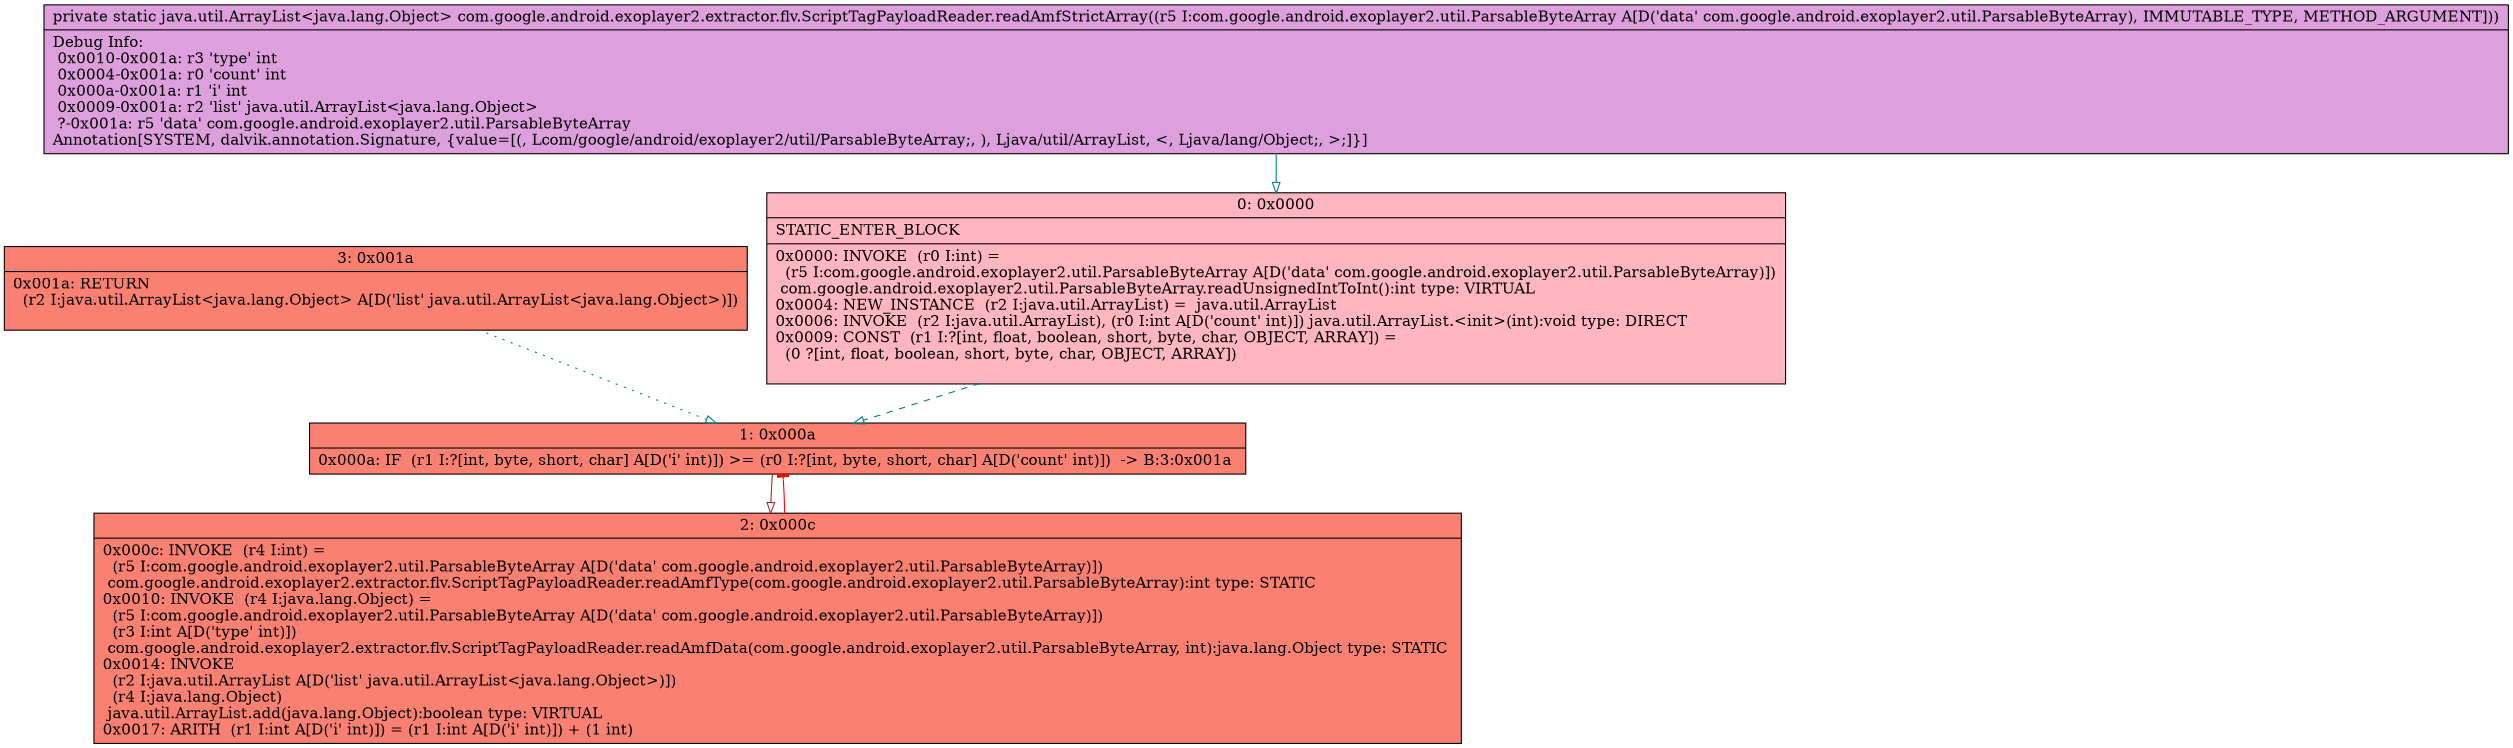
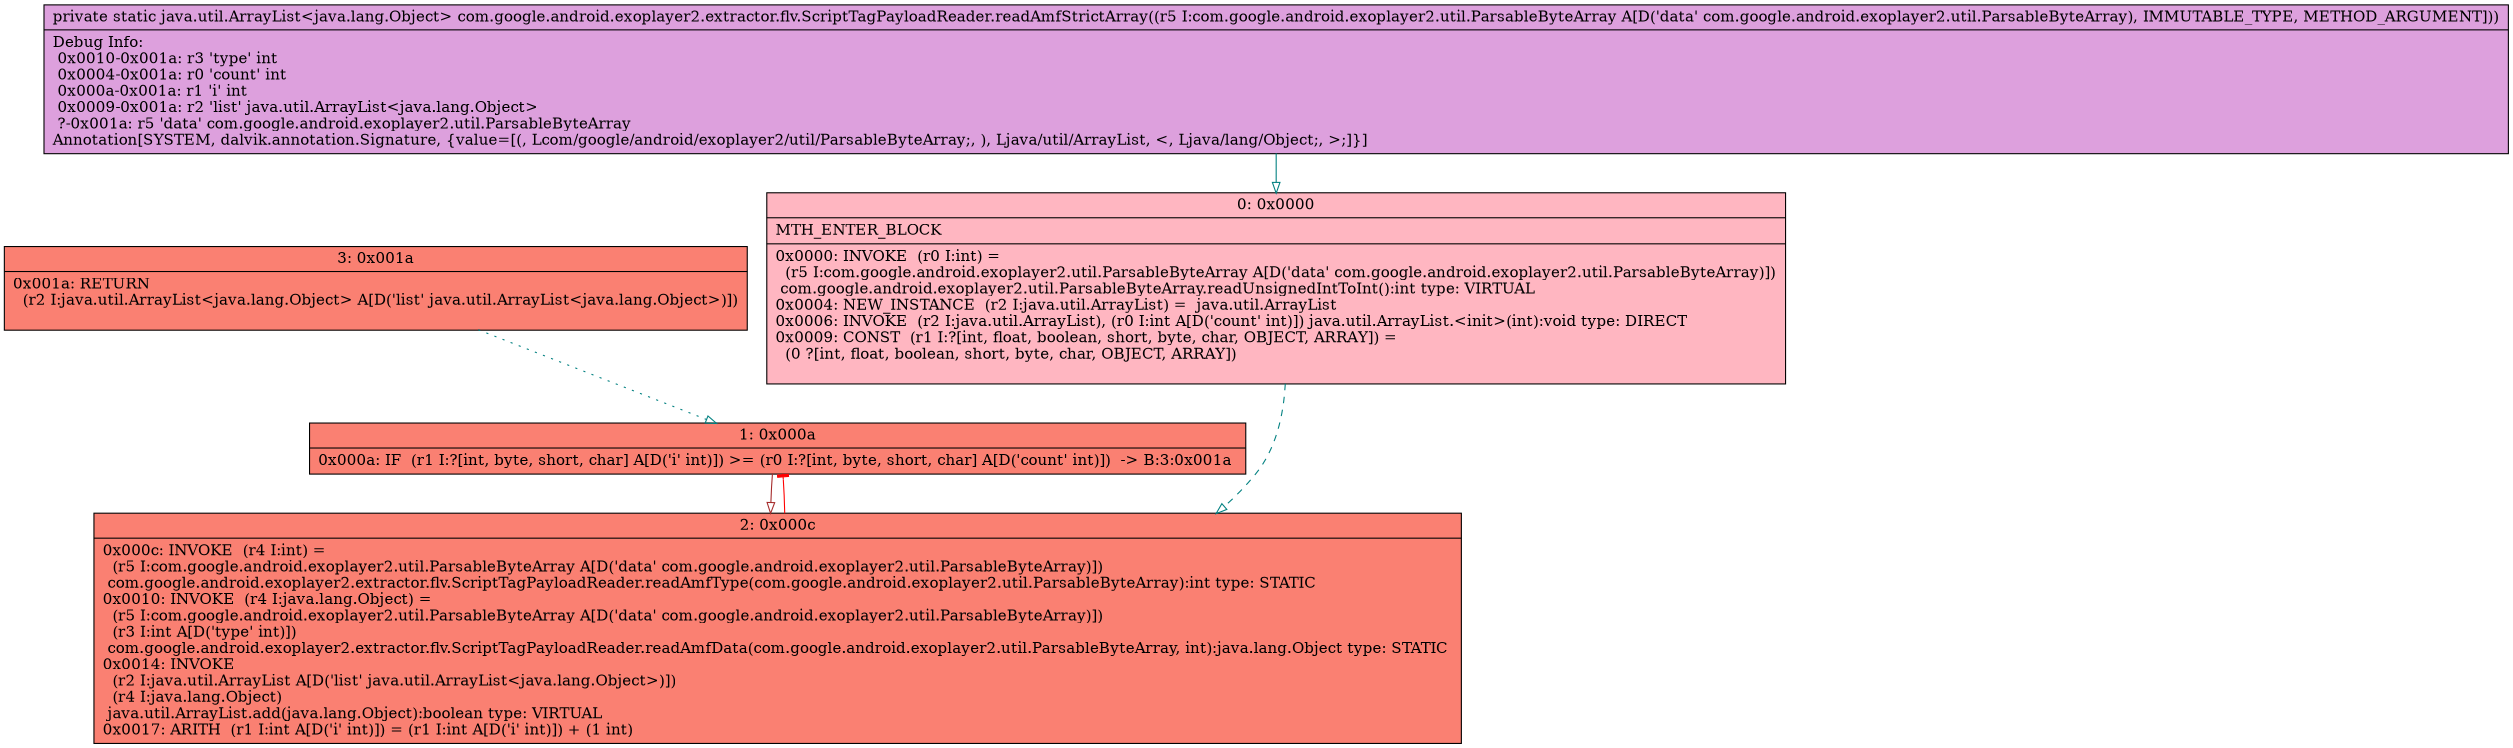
(868, 230) -> (859, 230)
(922, 402) -> (1269, 452)
